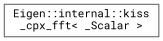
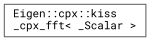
(82, 21) -> (75, 21)
